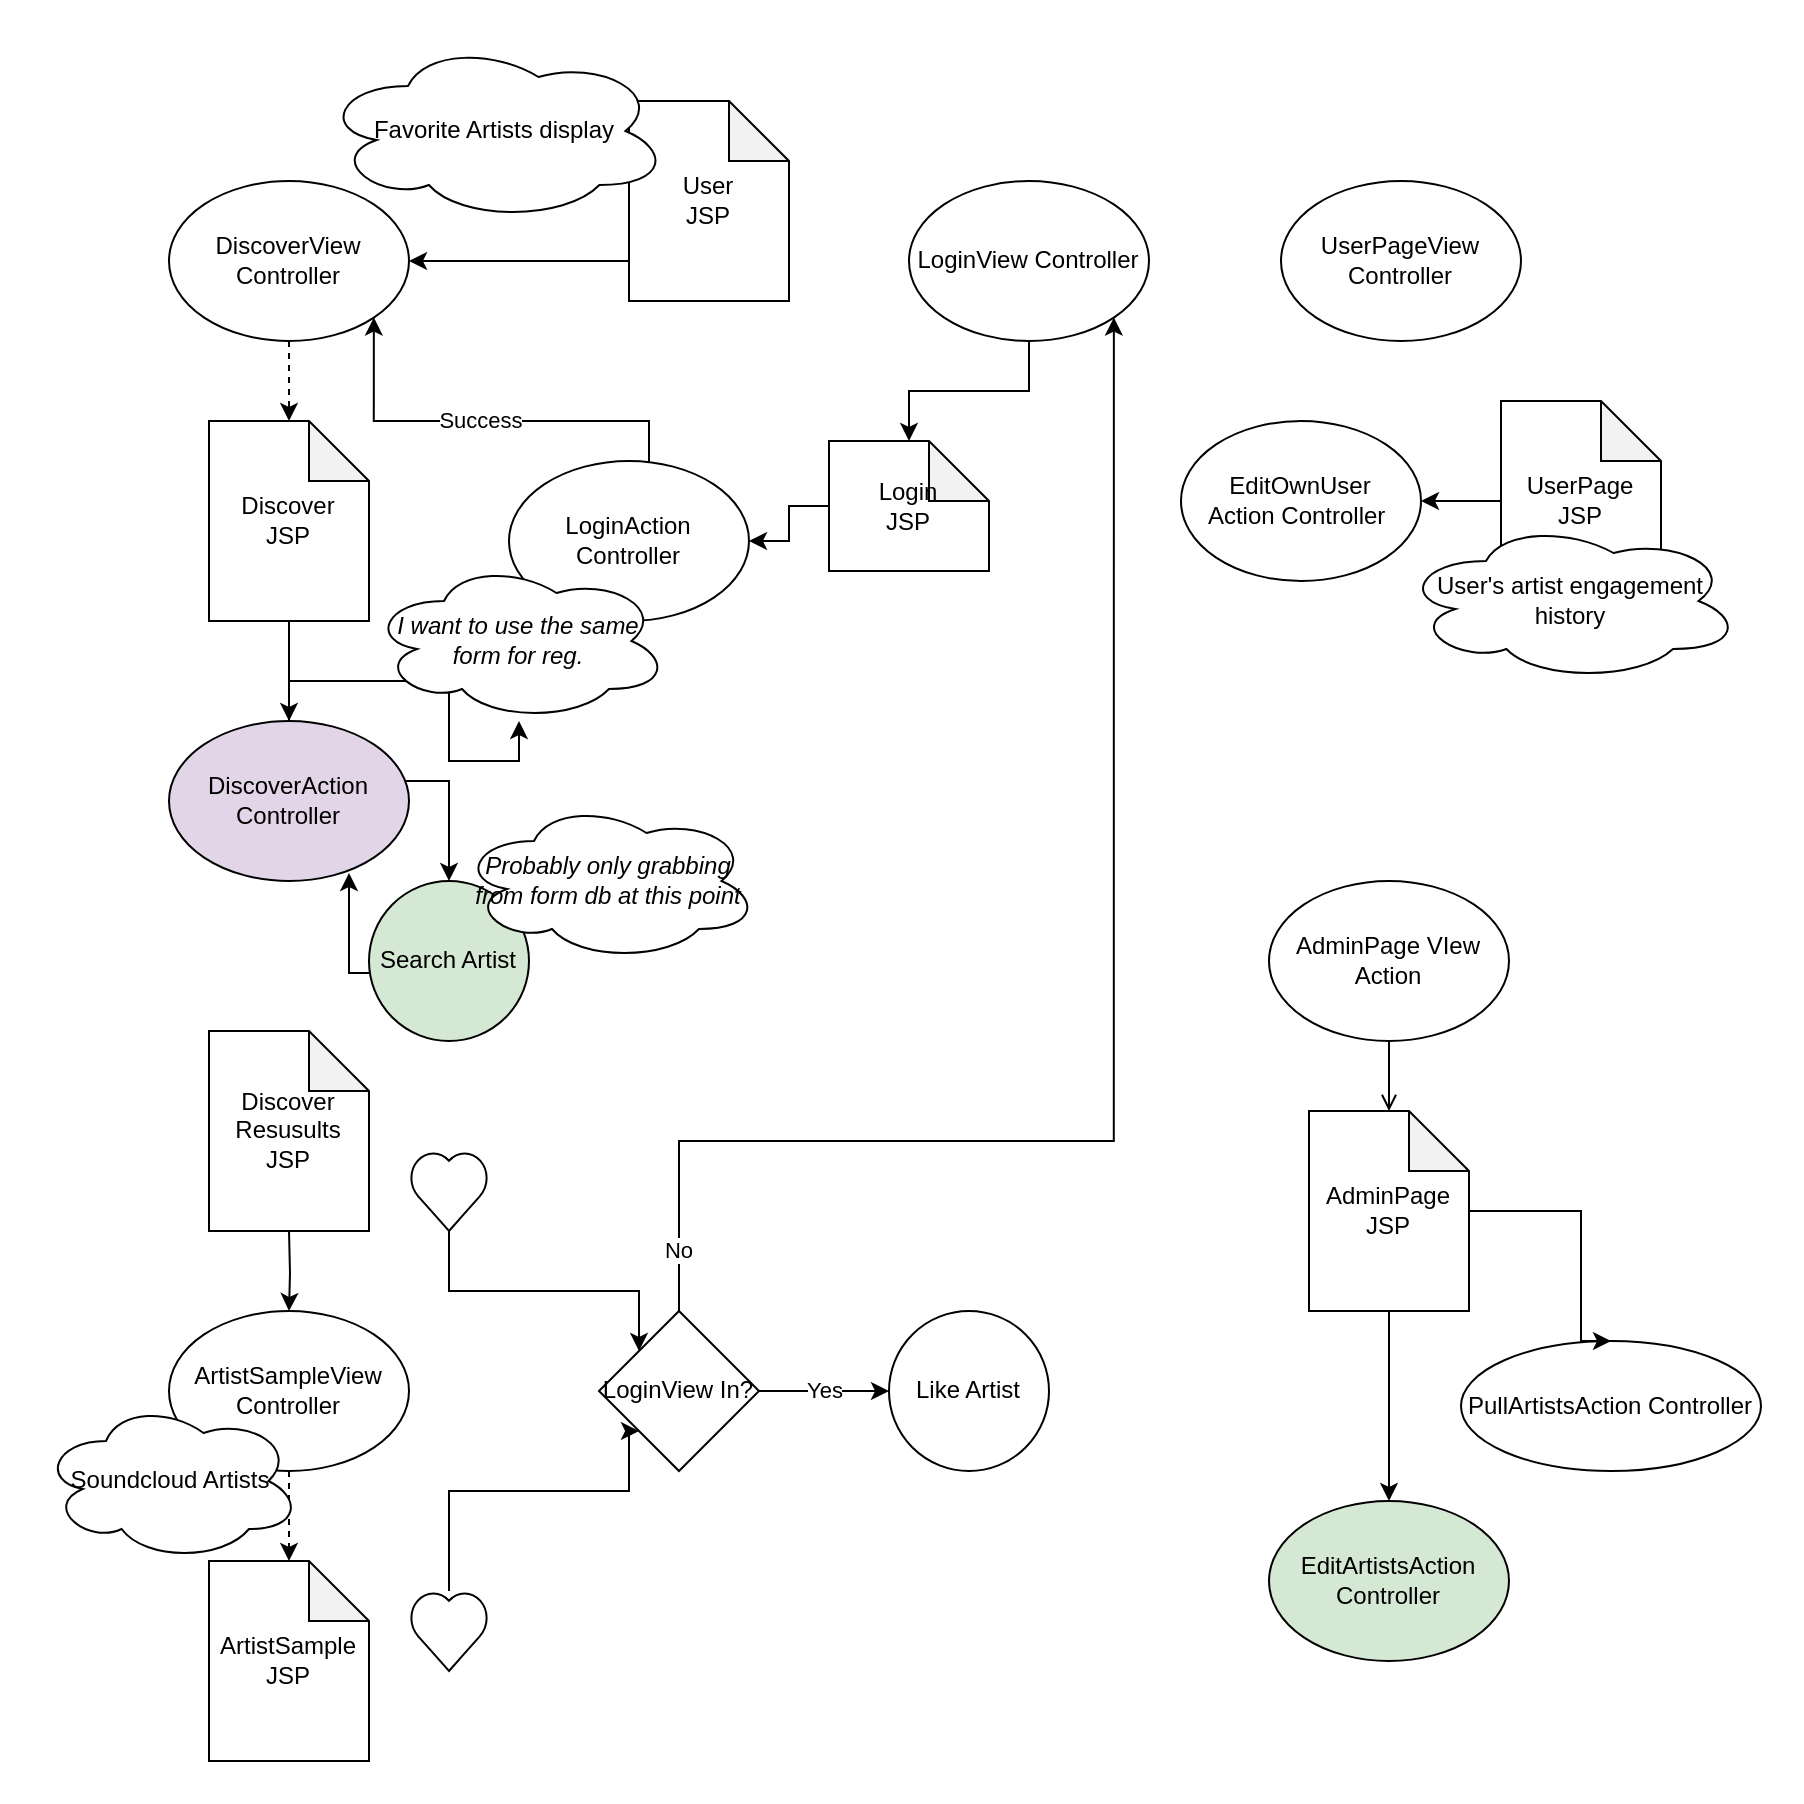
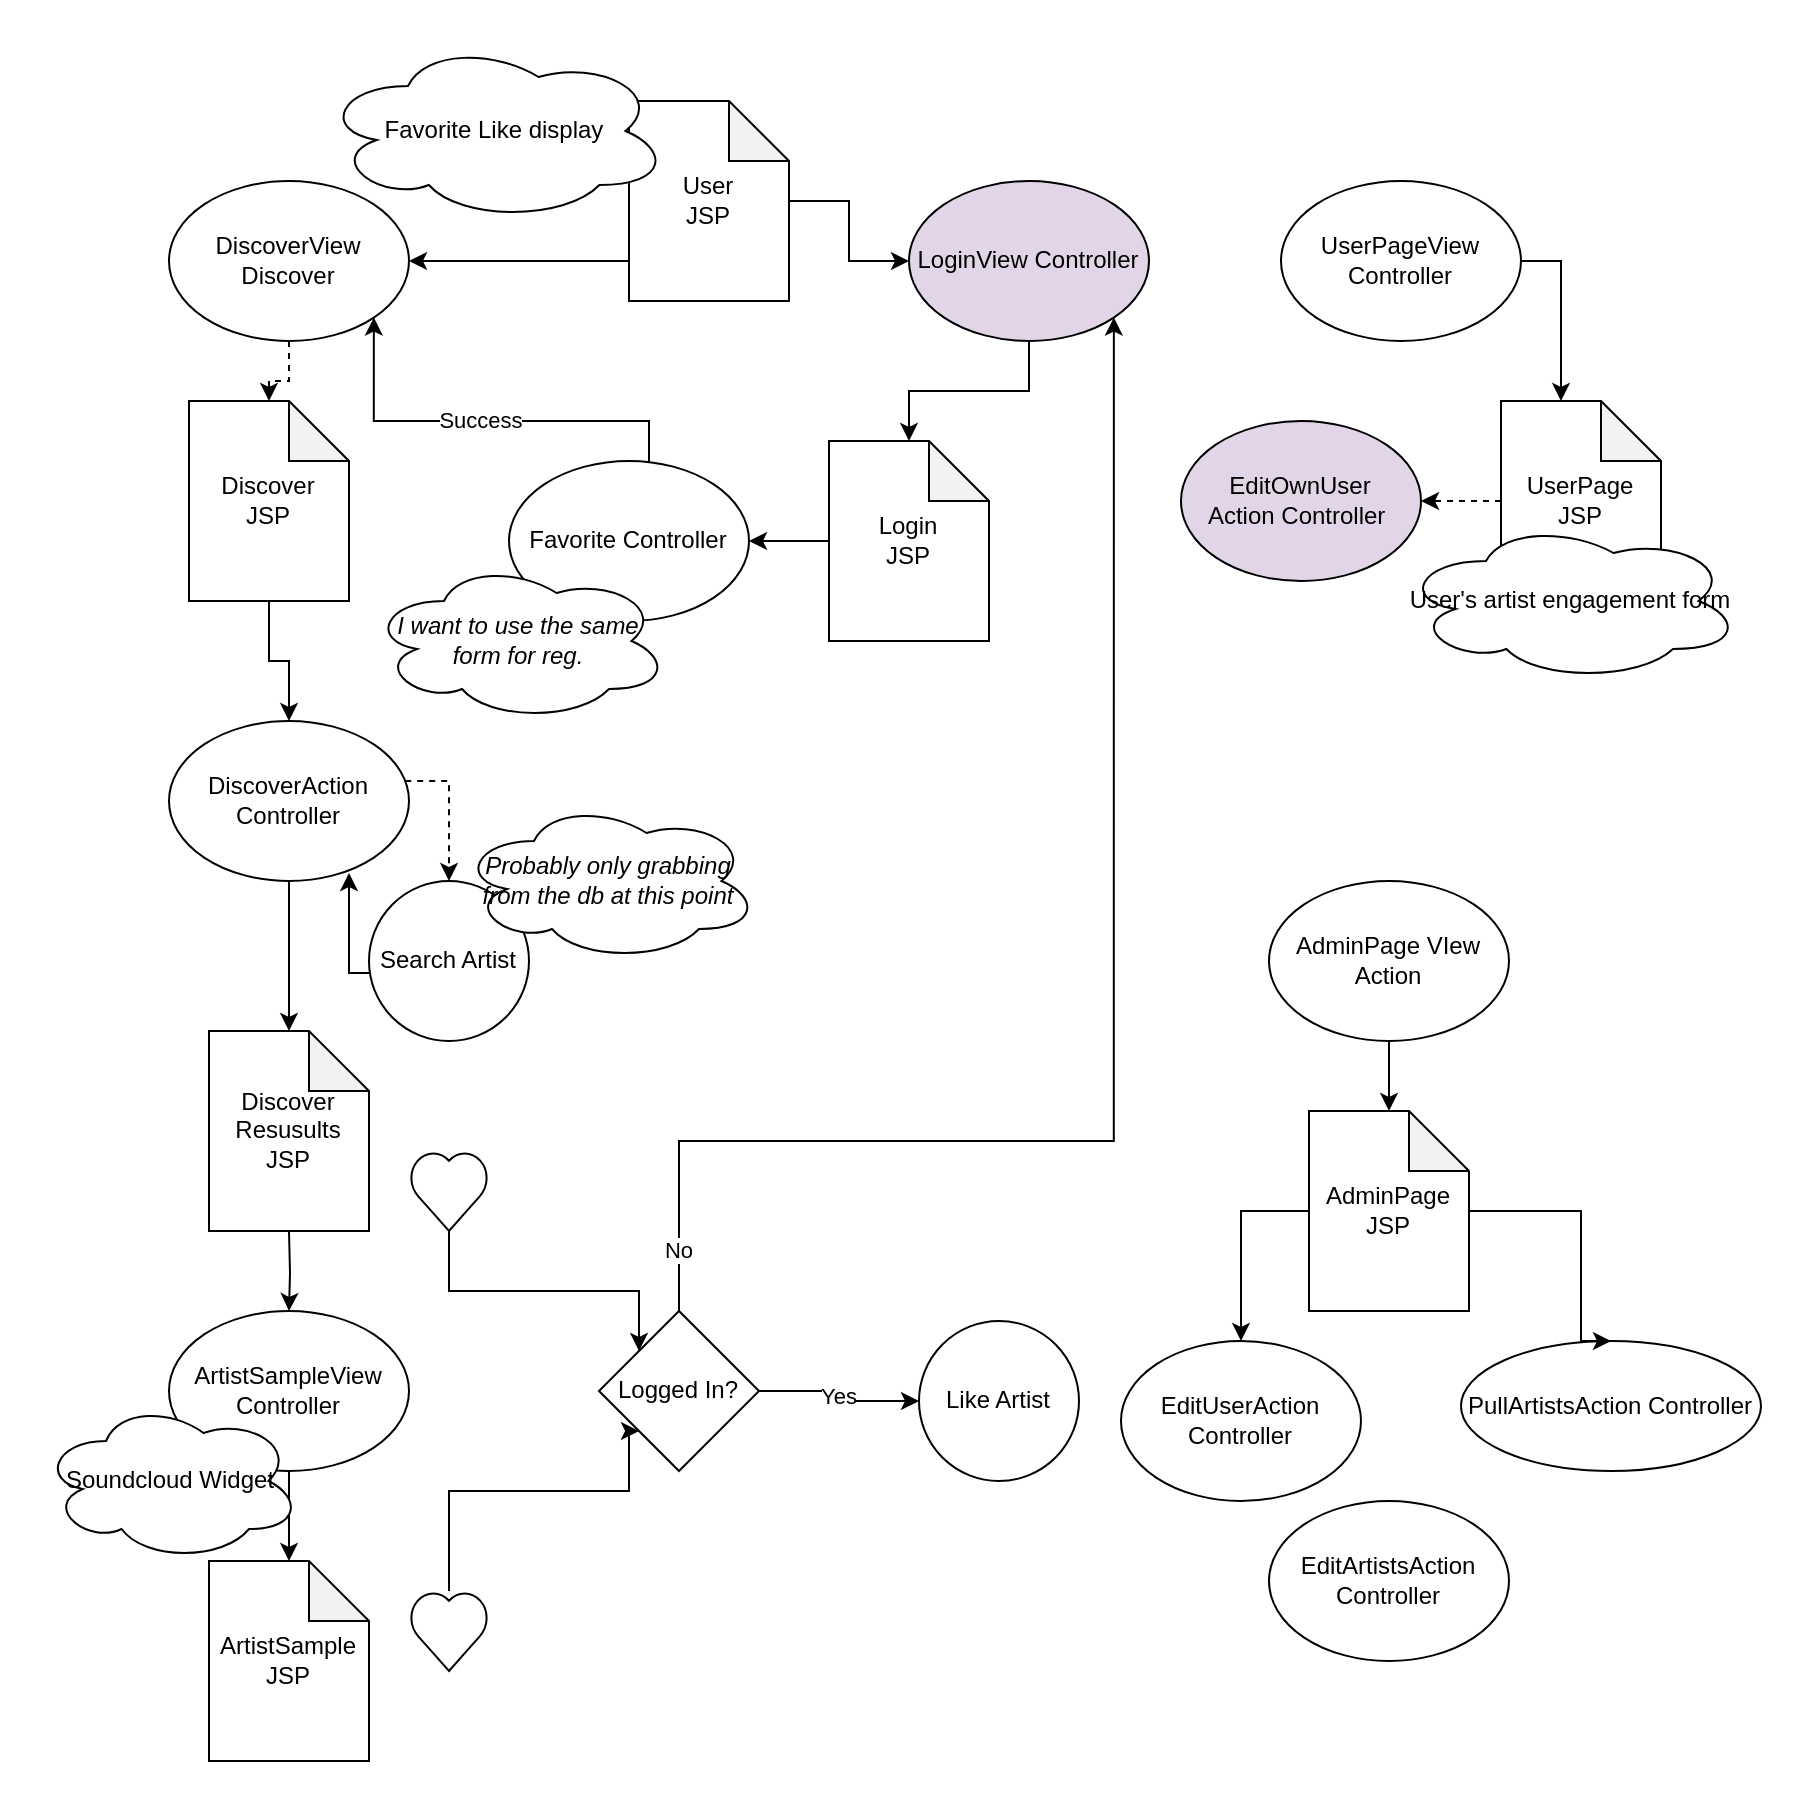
(495, 131) -> (495, 131)
none -> (849, 224)
(289, 261) -> (289, 261)
(1029, 261) -> (1029, 261)
none -> (1561, 304)
(1301, 501) -> (1301, 501)
(1468, 501) -> (1468, 501)
(909, 506) -> (909, 541)
(289, 521) -> (269, 501)
(629, 541) -> (629, 541)
(1571, 601) -> (1571, 601)
(462, 761) -> (289, 949)
(289, 801) -> (289, 801)
(449, 805) -> (449, 805)
(609, 881) -> (609, 881)
(449, 961) -> (449, 961)
(1389, 1099) -> (1389, 1096)
none -> (1241, 1235)
(679, 1391) -> (679, 1391)
(969, 1391) -> (999, 1401)
(1389, 1399) -> none
none -> (1241, 1421)
(171, 1481) -> (171, 1481)
(289, 1529) -> (289, 1529)
(1389, 1581) -> (1389, 1581)
